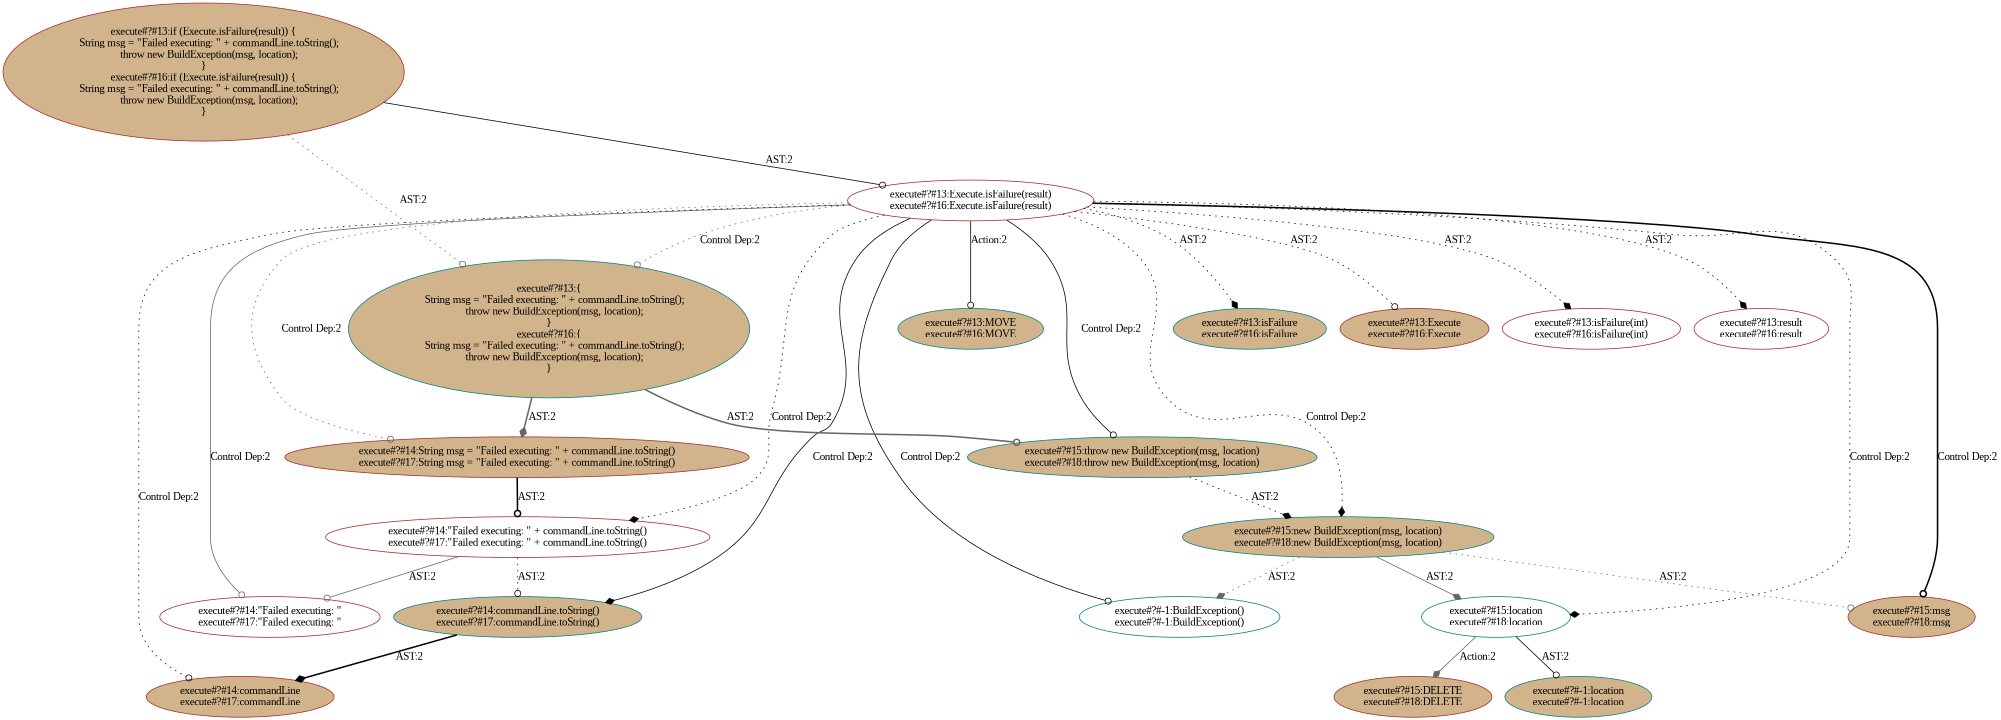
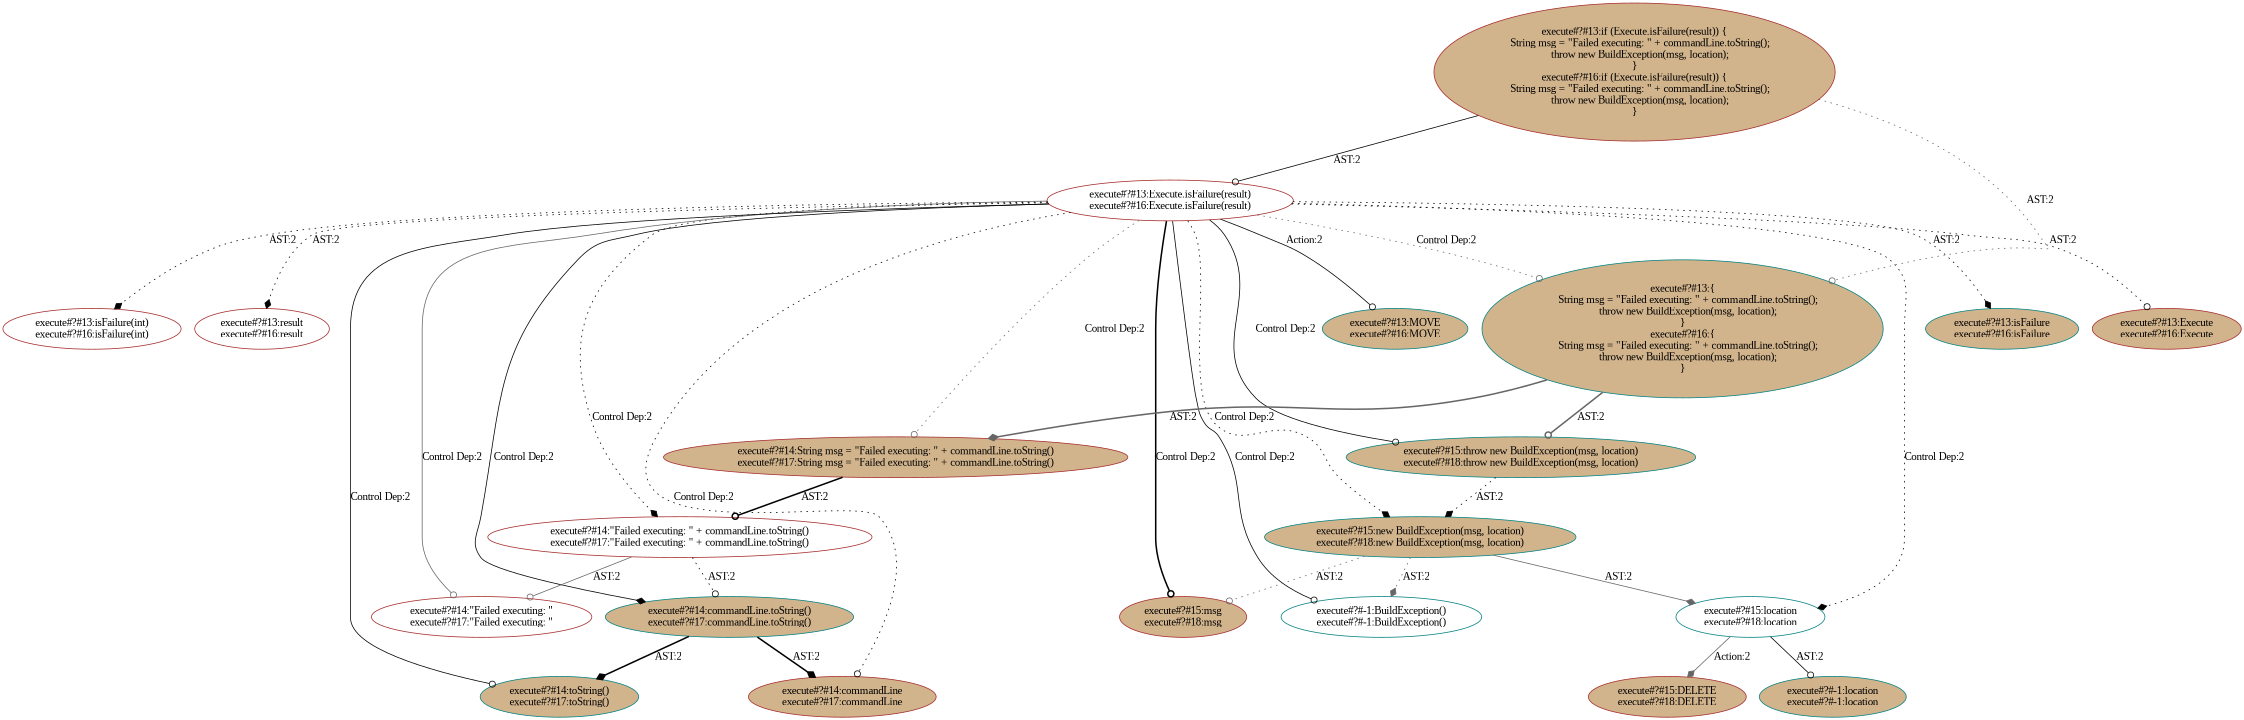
none -> (559, 697)
